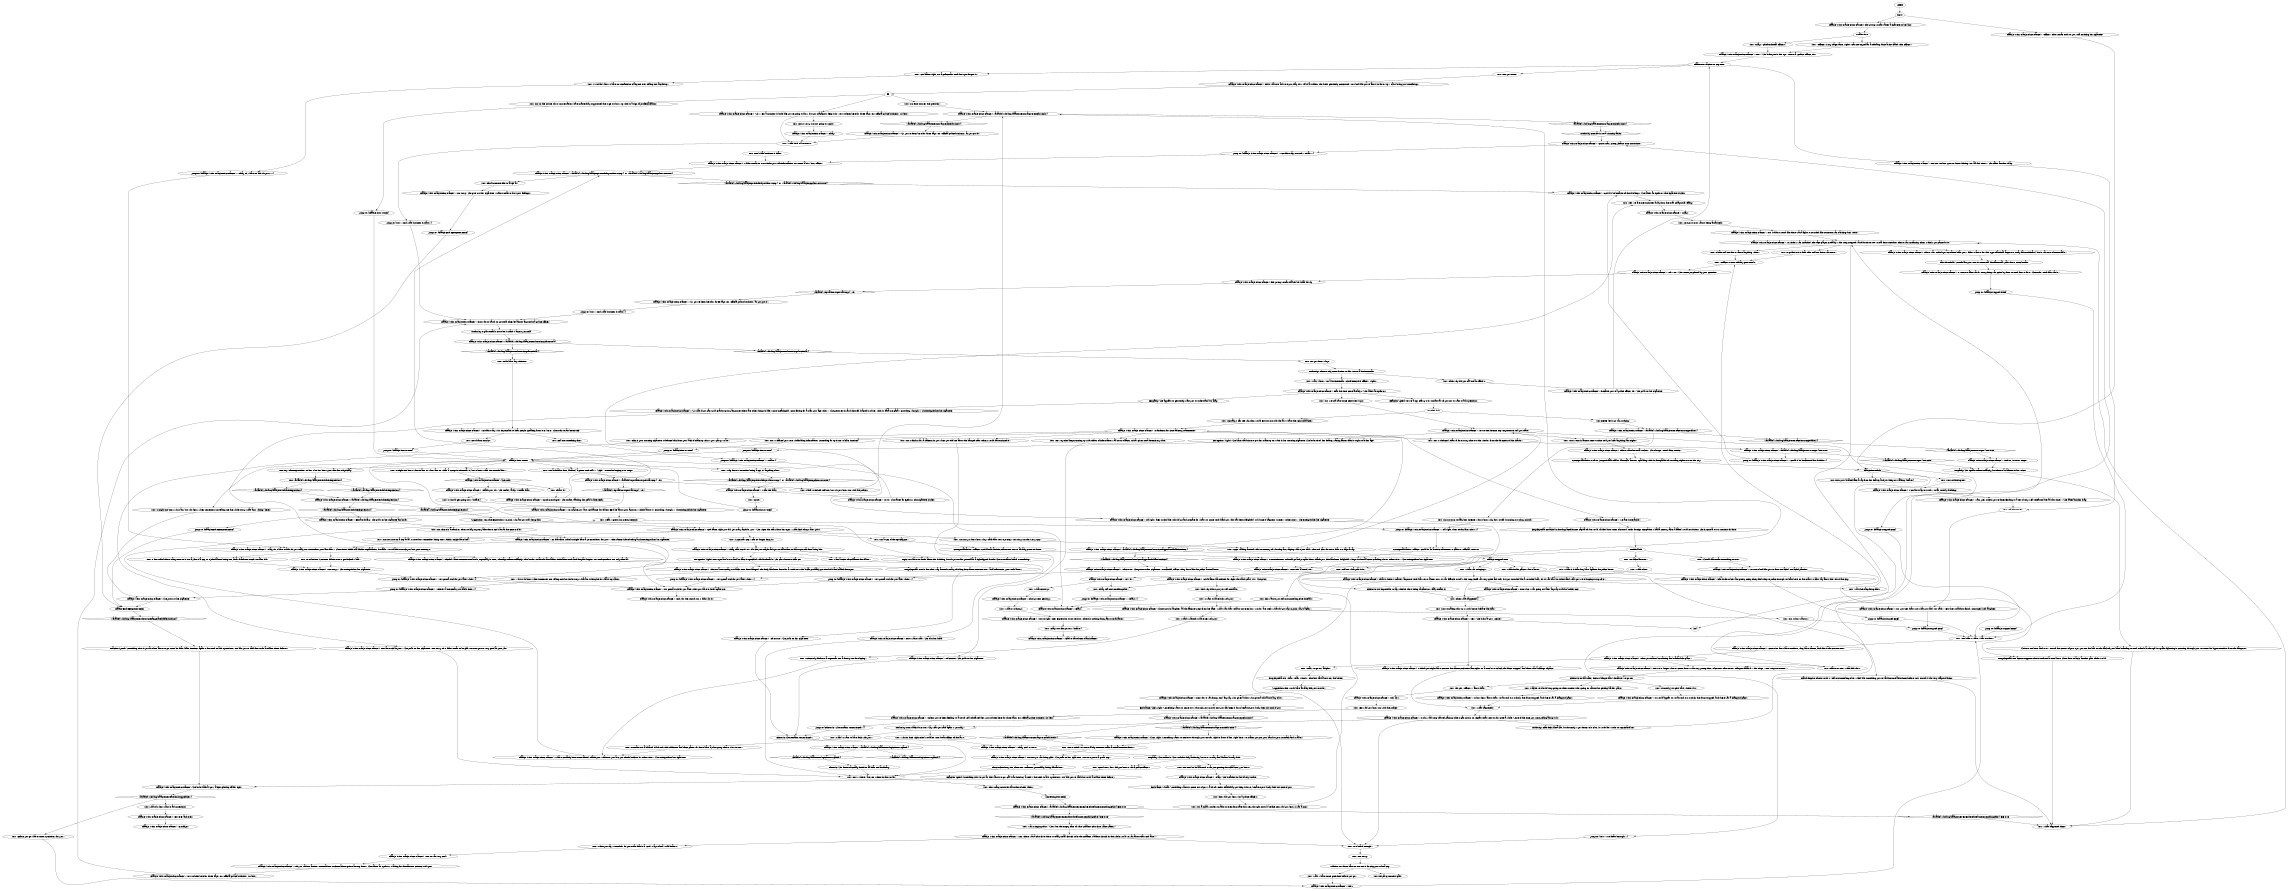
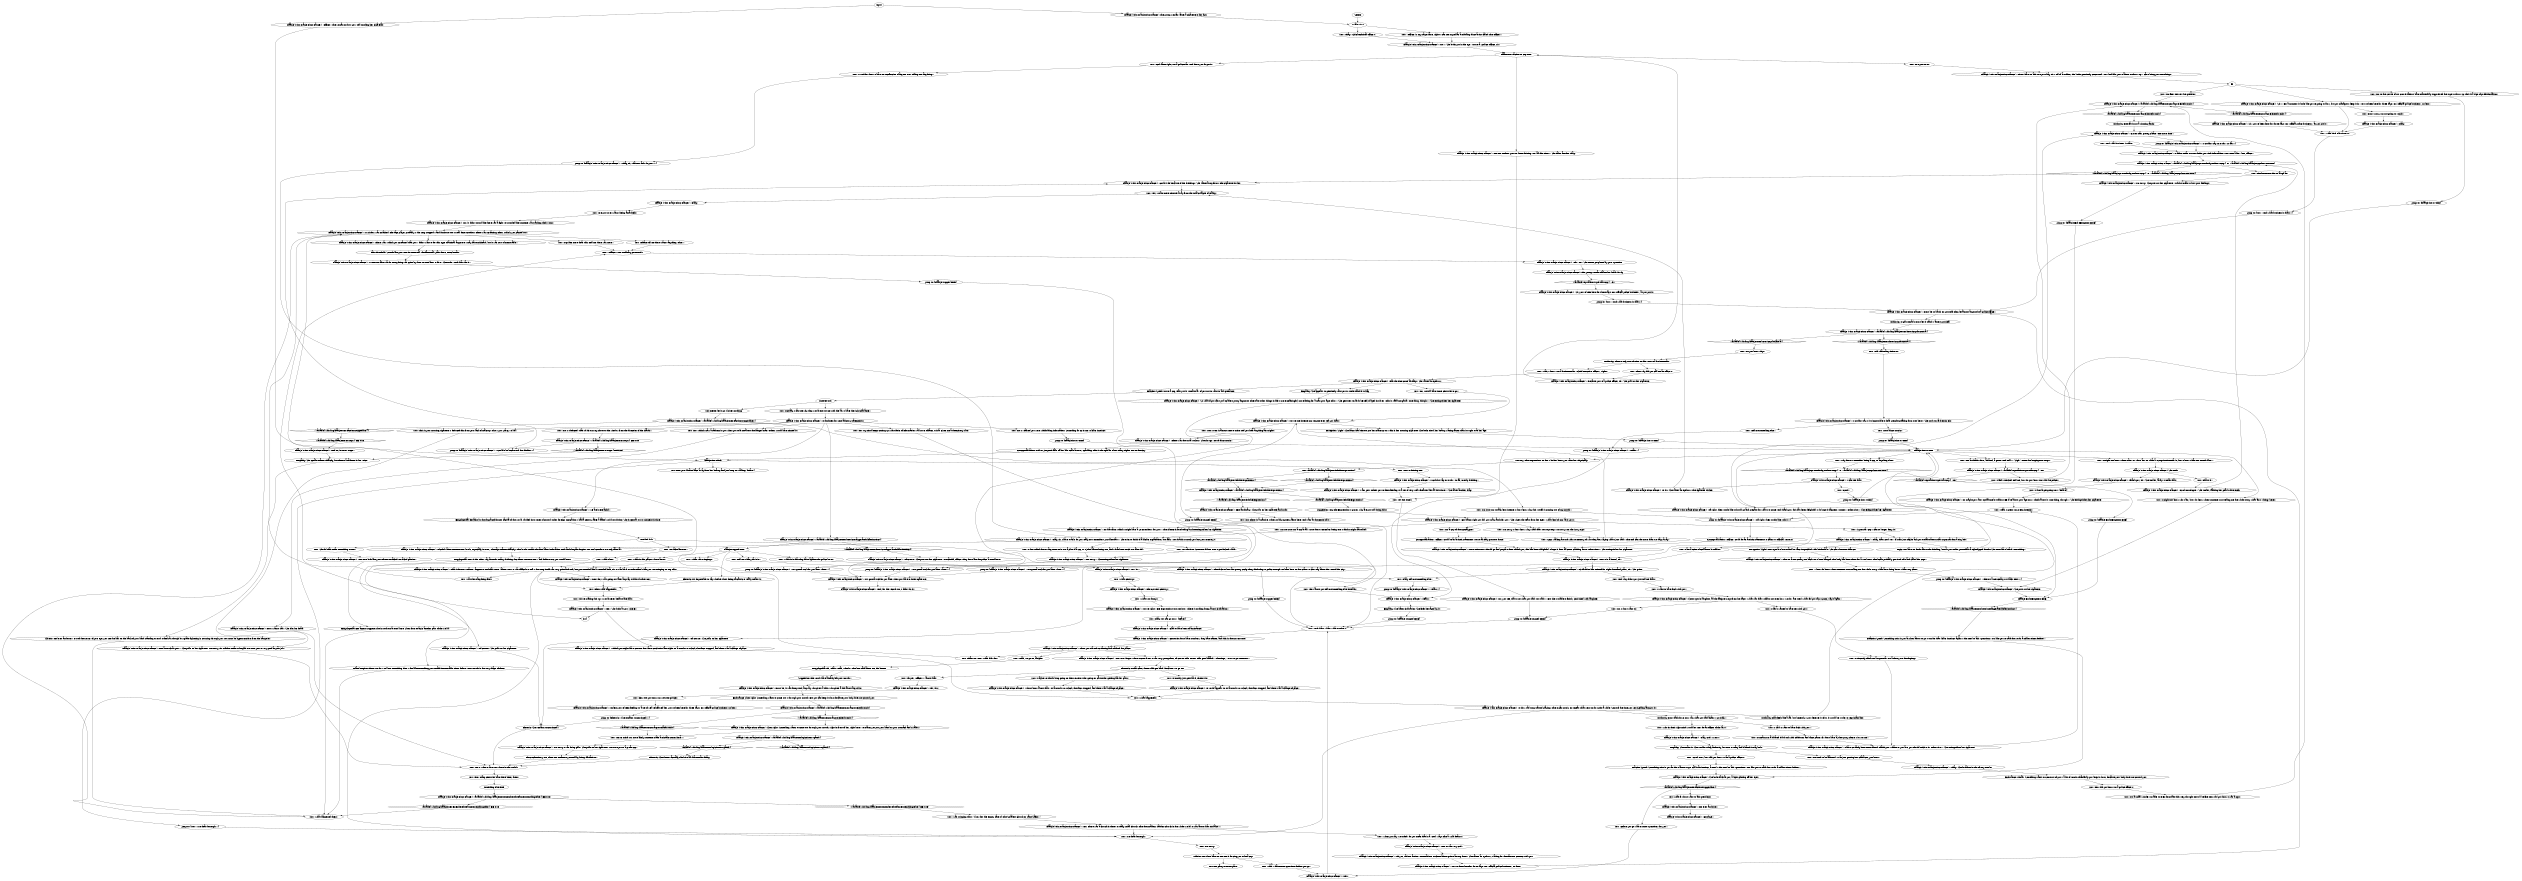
(1900, 9) -> (1358, 19)
(1601, 134) -> (2134, 124)
(1613, 421) -> (724, 411)
(488, 480) -> (2155, 470)
none -> (1412, 609)
